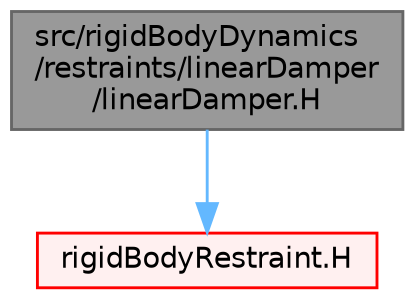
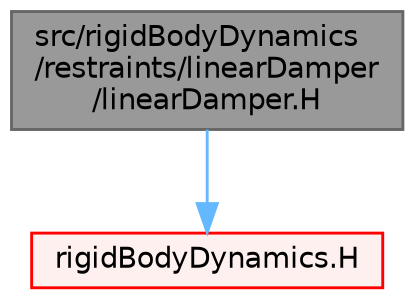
(207, 260) -> (207, 260)
